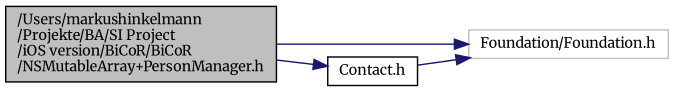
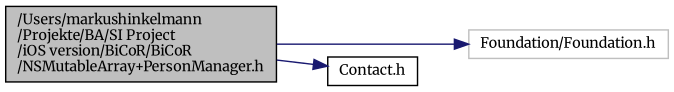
(437, 62) -> none
